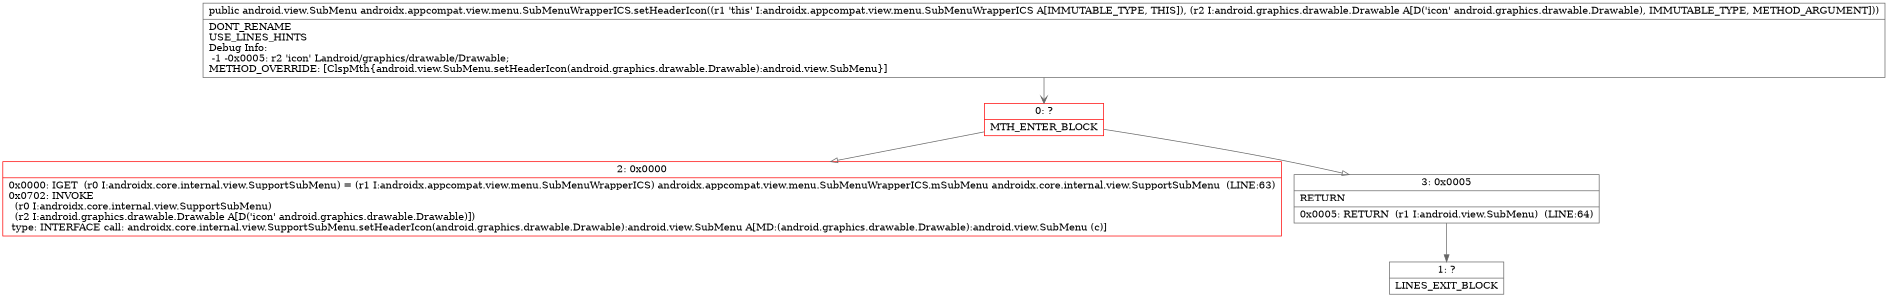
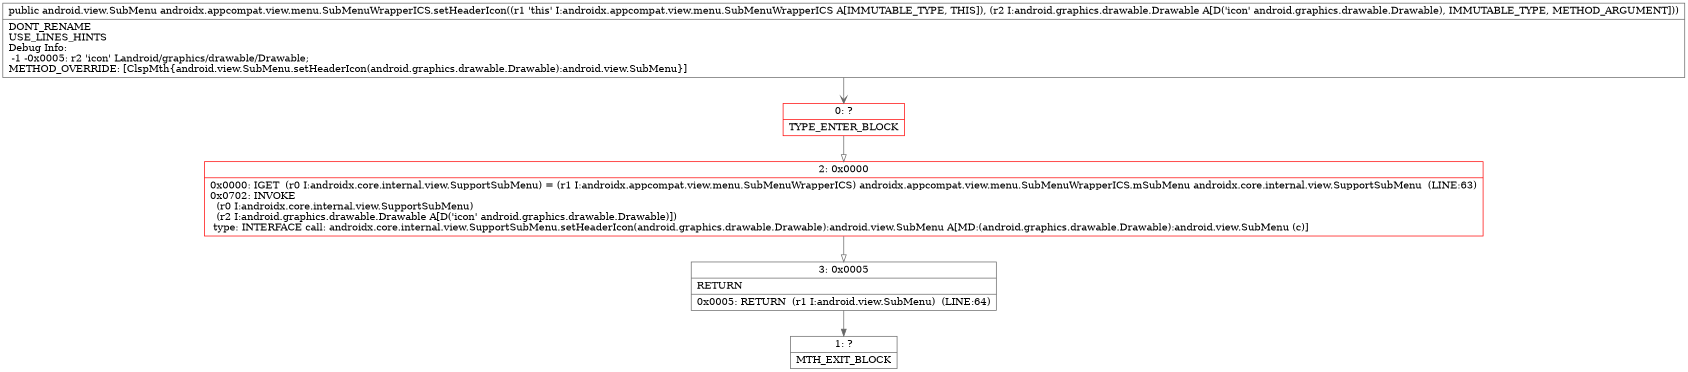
(1044, 127) -> (844, 127)
(1223, 149) -> (844, 245)
(1447, 286) -> (844, 360)
